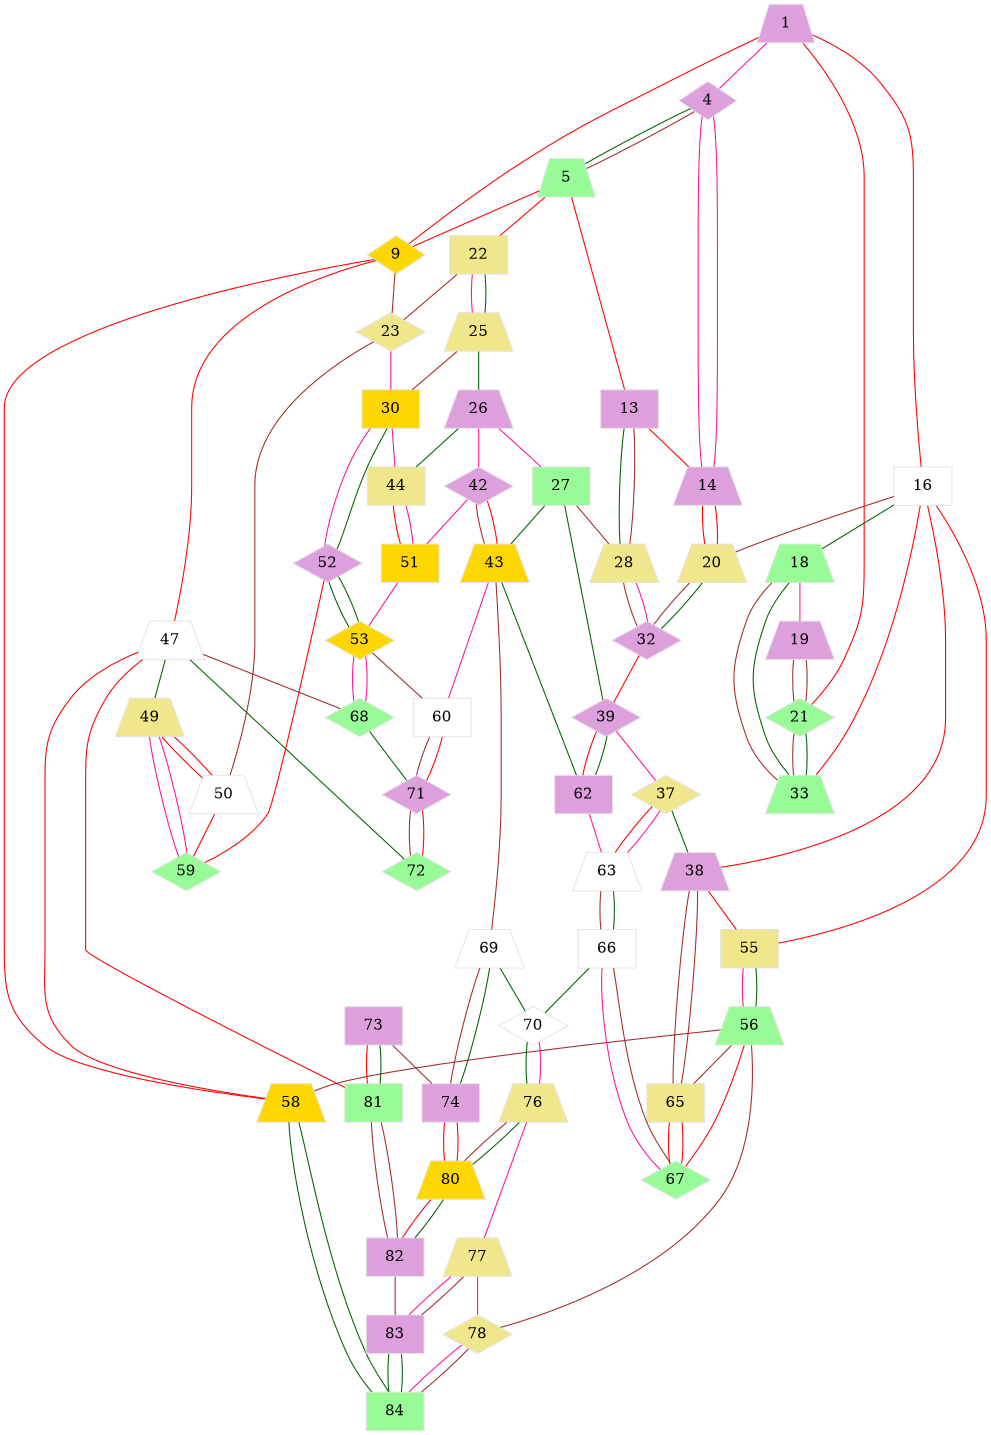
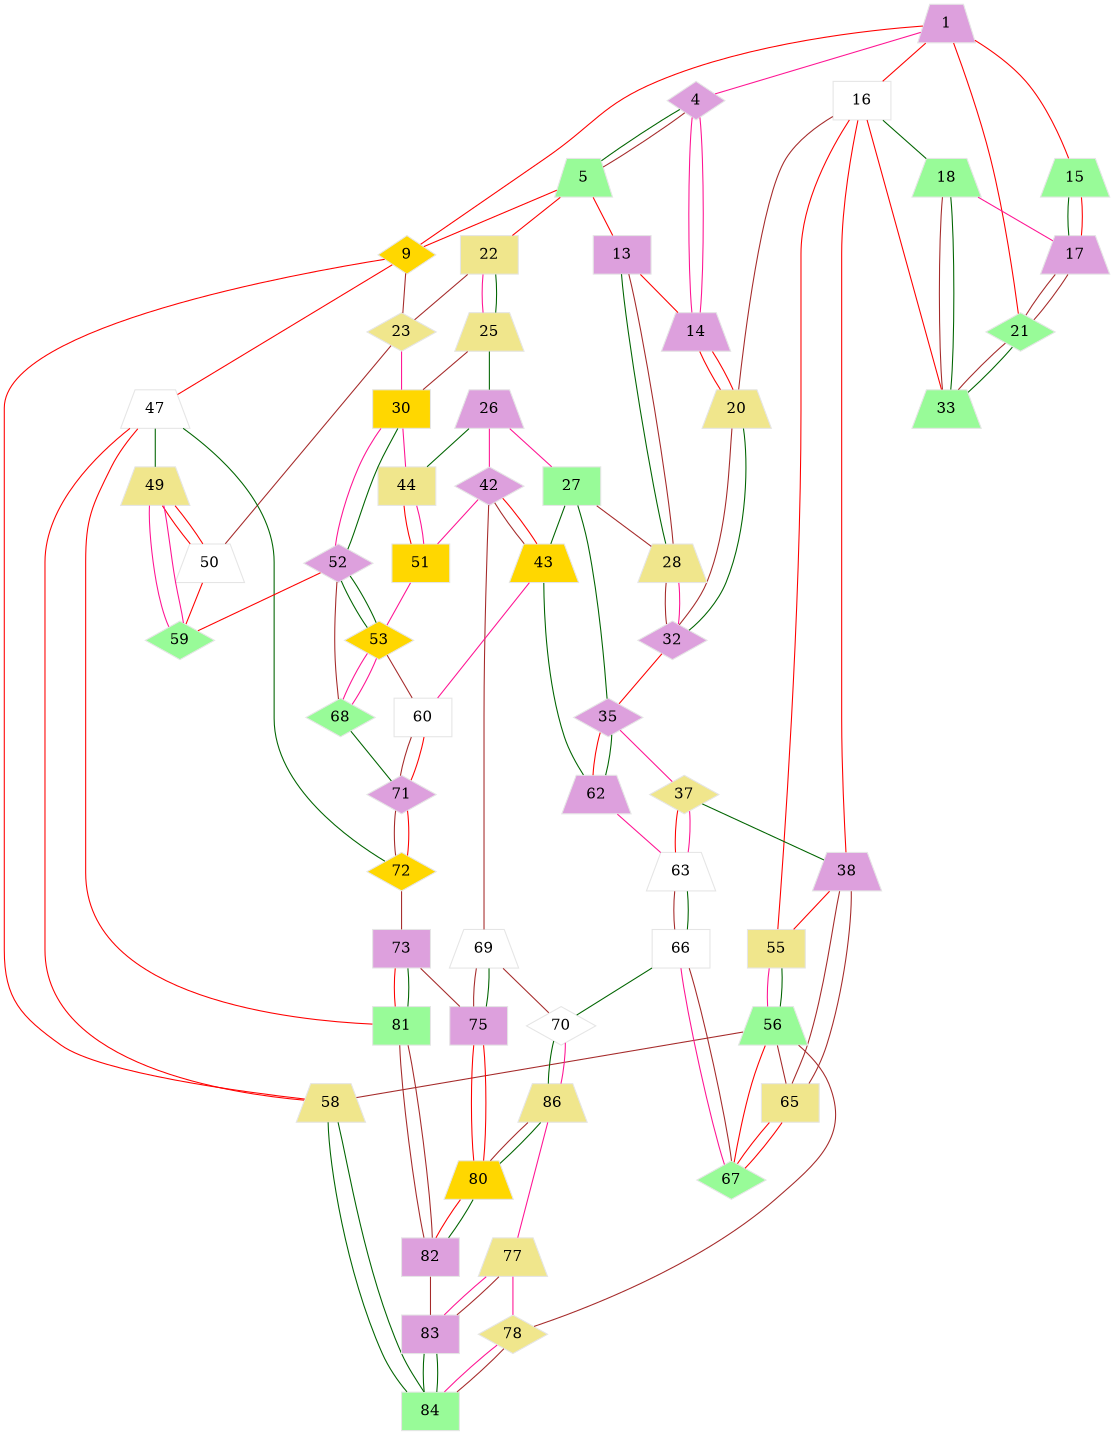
none -> (1075, 178)
(800, 640) -> (1075, 255)
(272, 682) -> (335, 641)
(606, 717) -> (608, 717)
(501, 756) -> (484, 717)
(584, 795) -> (596, 795)
(417, 872) -> (402, 872)
none -> (402, 910)
(513, 990) -> (526, 991)
(291, 1103) -> (331, 1103)
(451, 1103) -> (479, 1026)
(533, 1103) -> (553, 1103)
